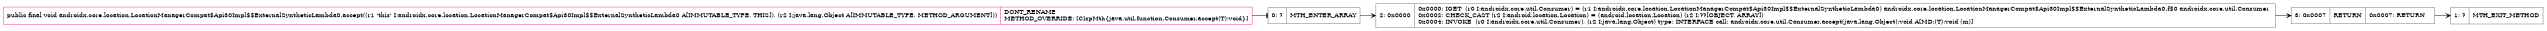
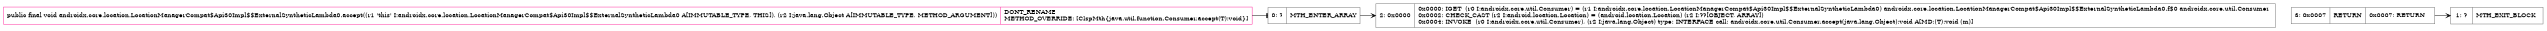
(2506, 15) -> (2506, 15)
(2281, 16) -> none
